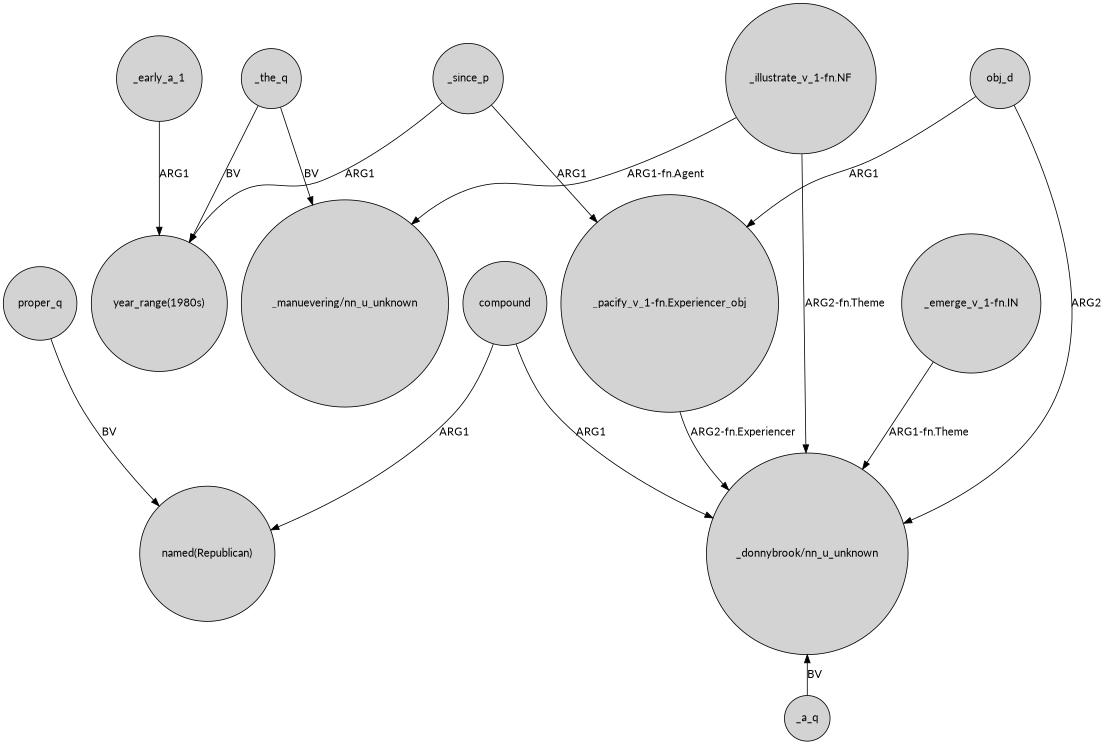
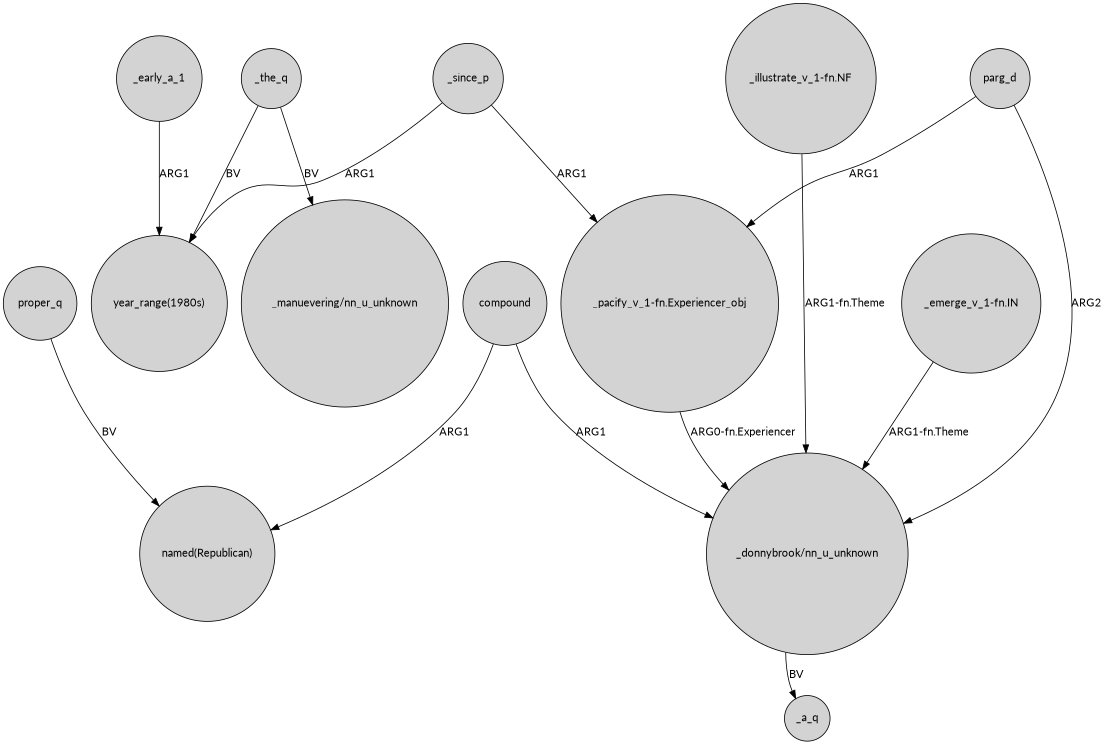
(1000, 79) -> (1000, 79)
(579, 183) -> none
(845, 303) -> (845, 303)
(743, 433) -> (743, 433)
(807, 679) -> (787, 672)
